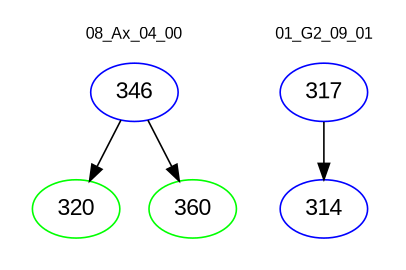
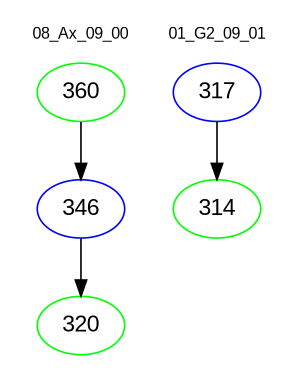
(134, 35) -> (81, 35)
(160, 143) -> (81, 143)
(324, 209) -> (217, 209)
